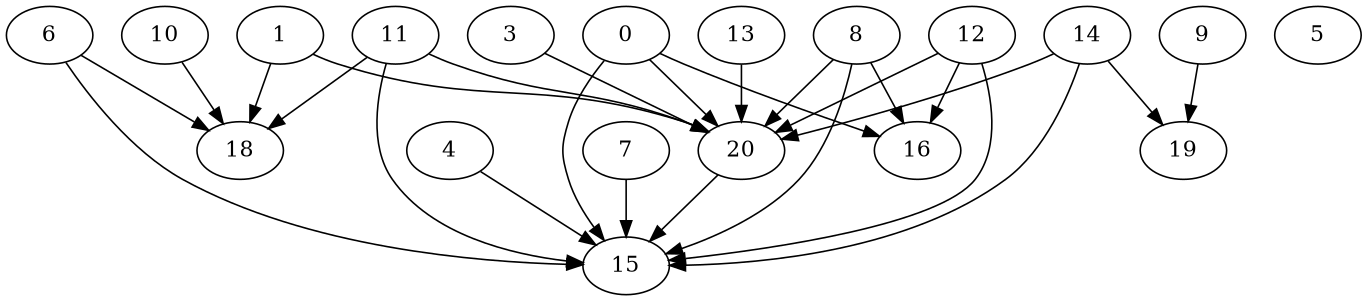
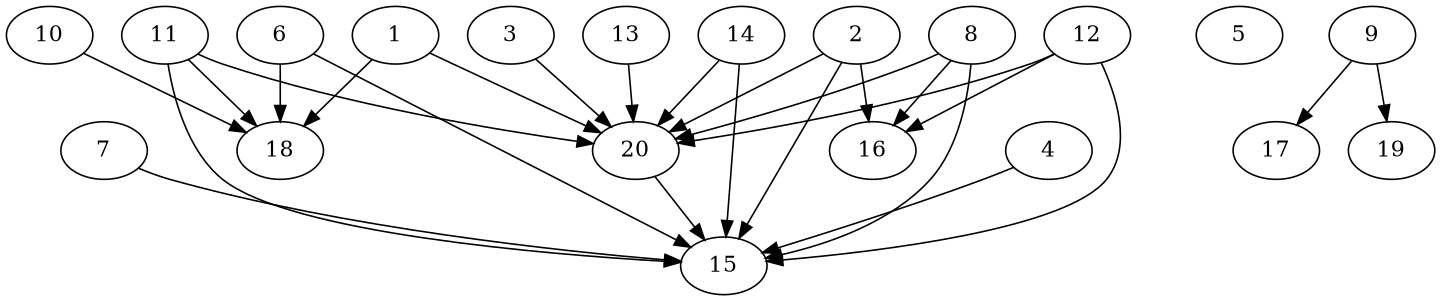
(626, 35) -> (857, 35)
(1130, 87) -> none
none -> (1276, 151)
